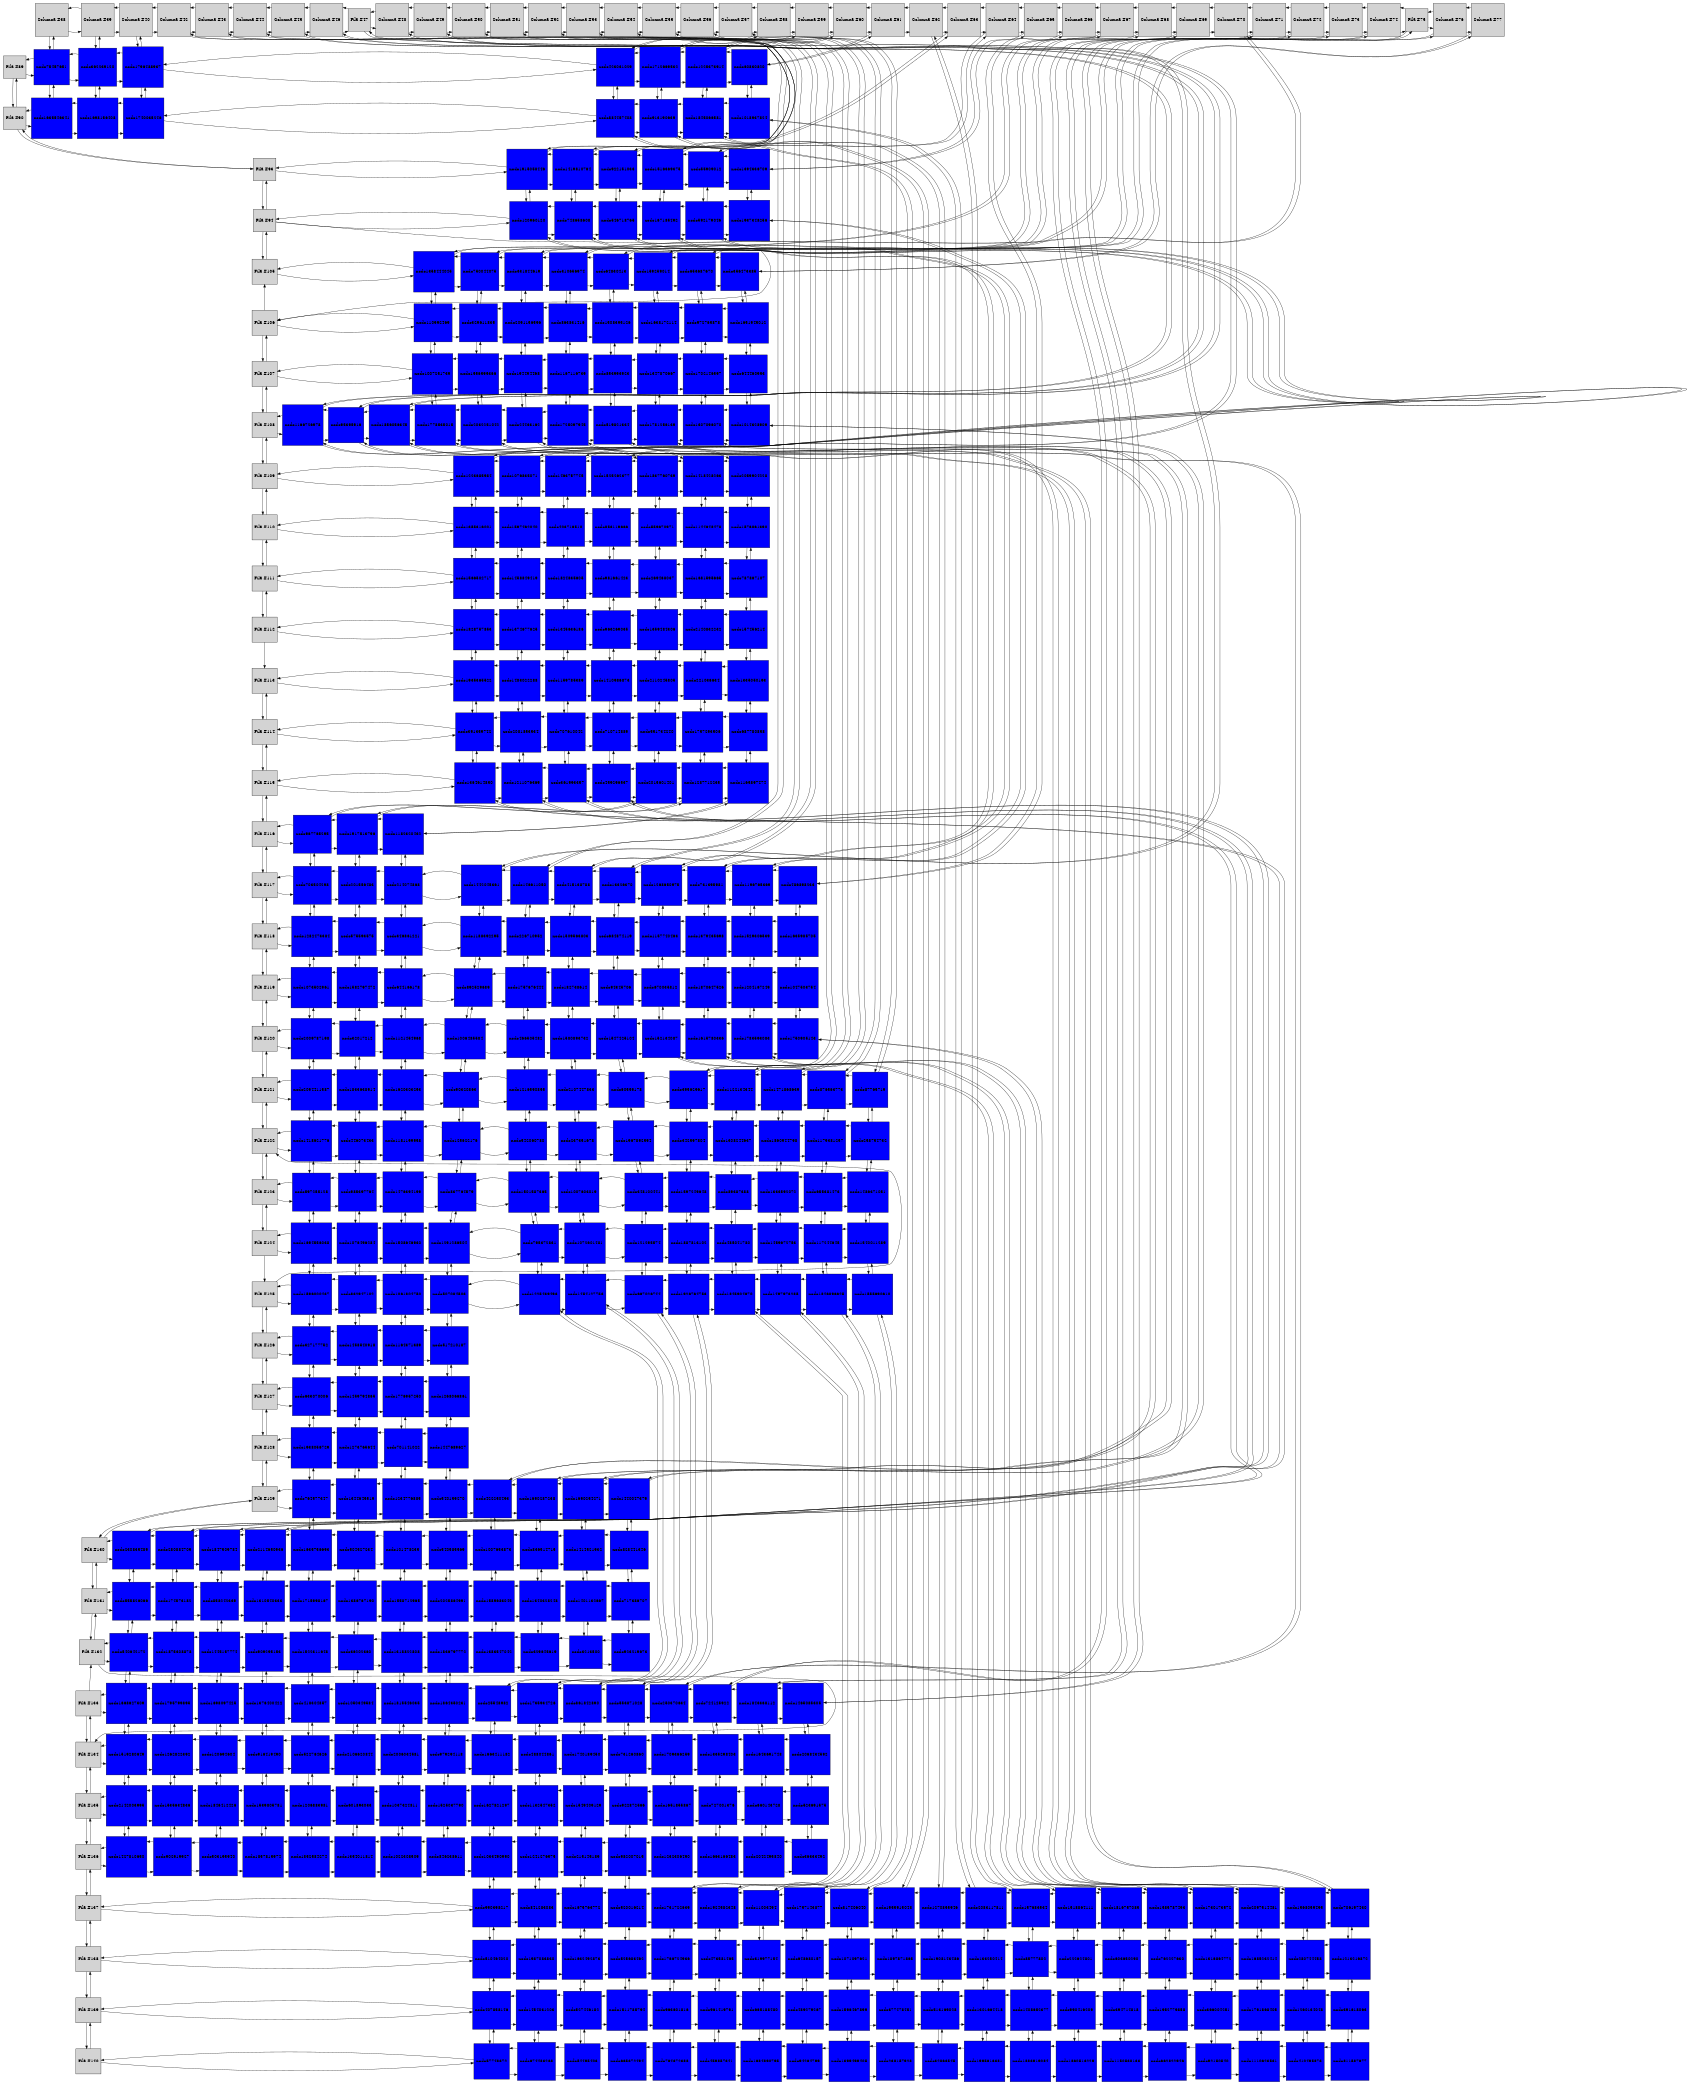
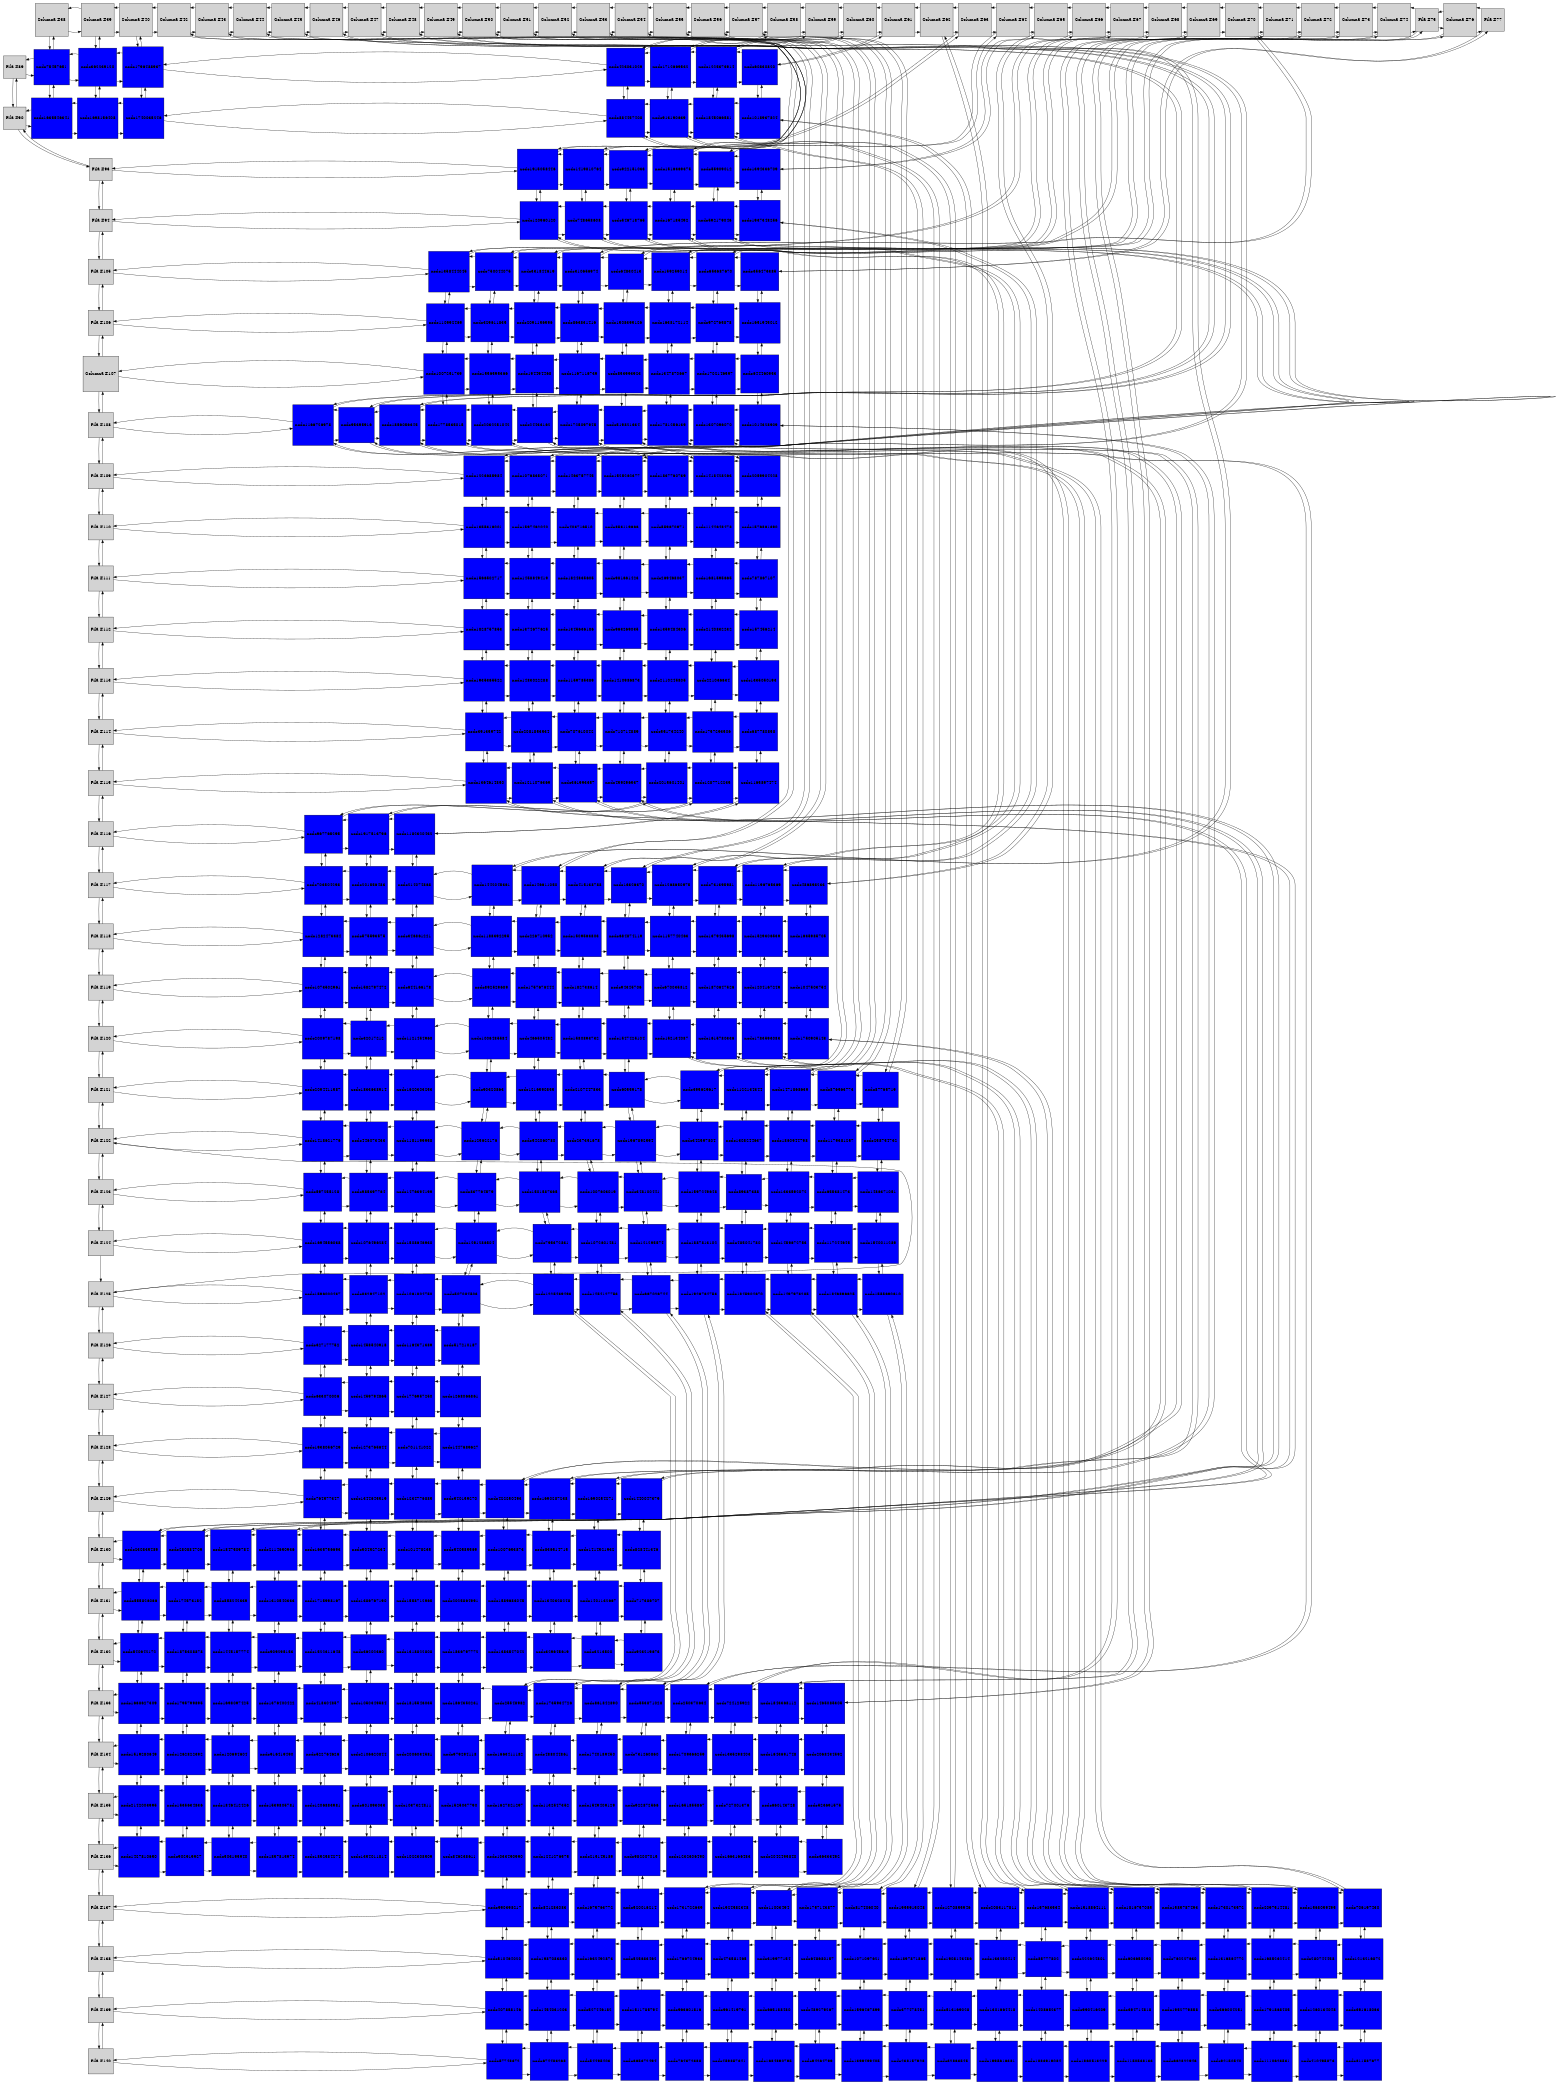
(359, 20) -> (365, 20)
(1488, 20) -> (1493, 20)
(761, 292) -> (99, 296)
(265, 374) -> (101, 374)
none -> (103, 657)
(811, 1726) -> (99, 1676)
